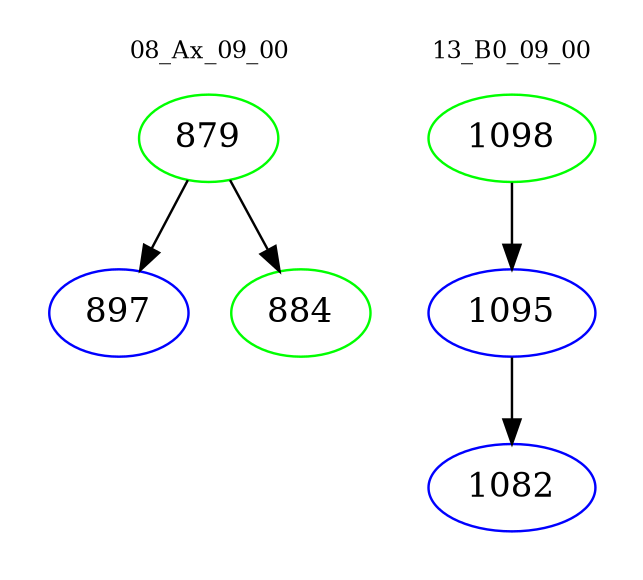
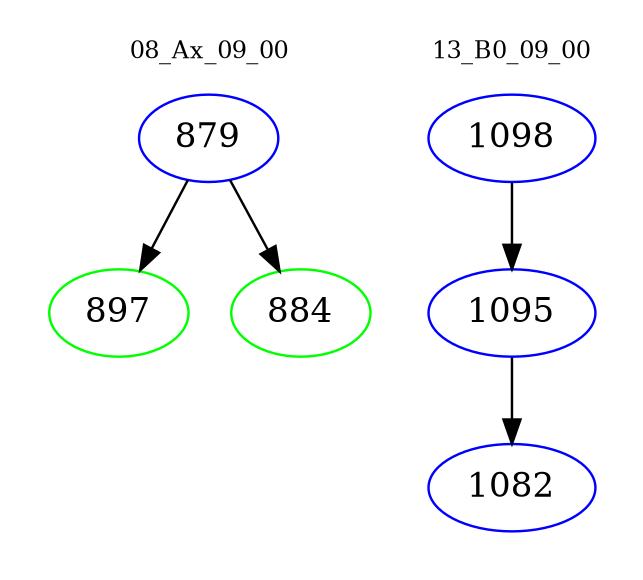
(209, 138) -> (209, 138)
(512, 138) -> (512, 138)
(119, 313) -> (119, 313)
